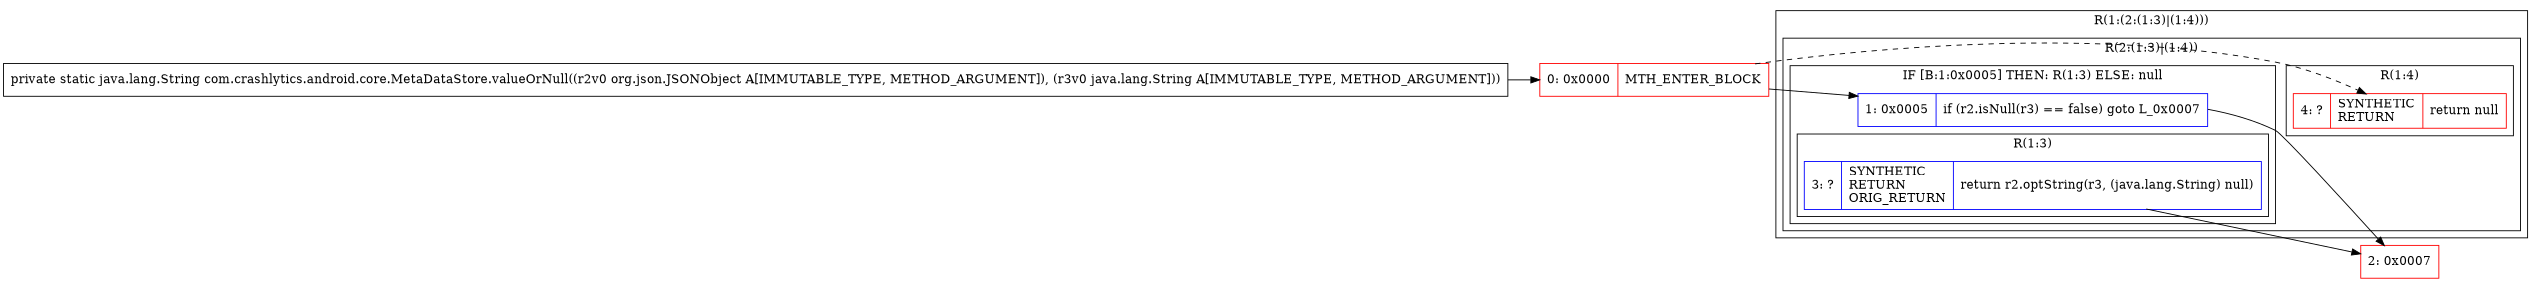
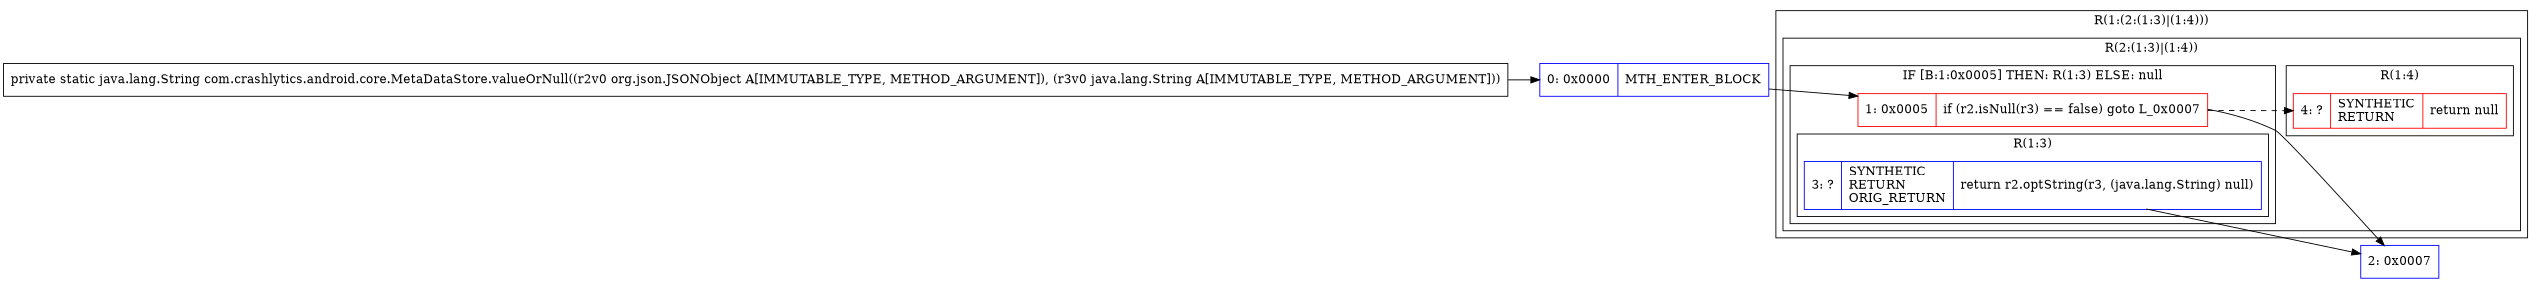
(2089, 44) -> (2246, 111)
(1654, 80) -> (1654, 80)
(2033, 110) -> (2033, 110)
(2400, 262) -> (2400, 262)
